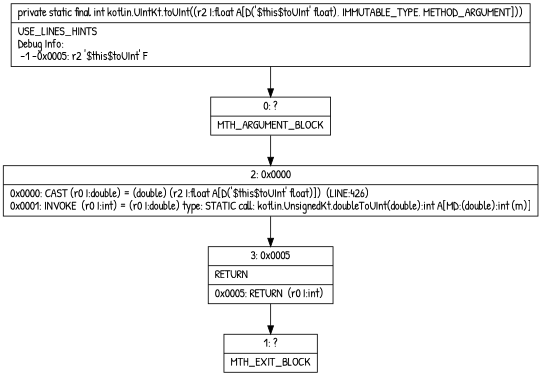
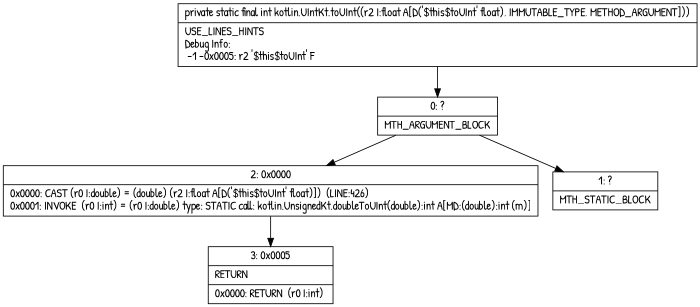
(271, 294) -> (271, 294)
(271, 315) -> (518, 152)
(271, 362) -> (605, 200)
